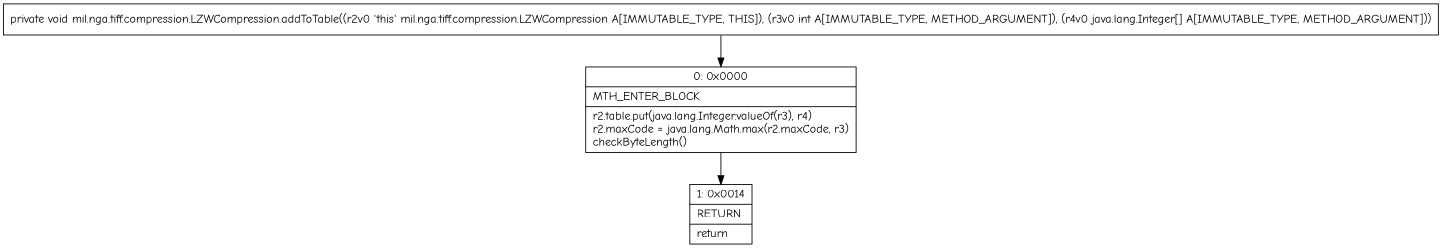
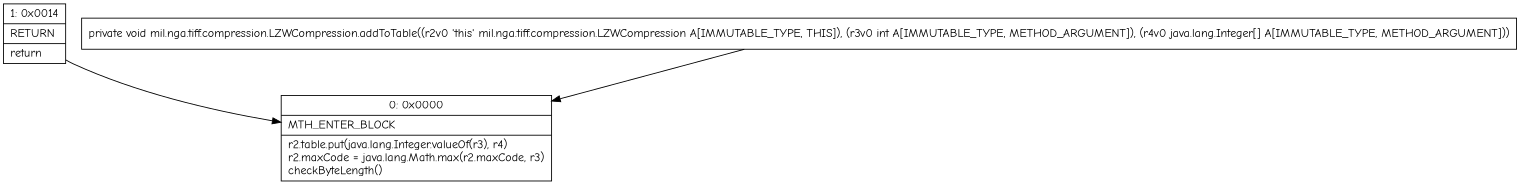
(721, 164) -> (167, 97)
